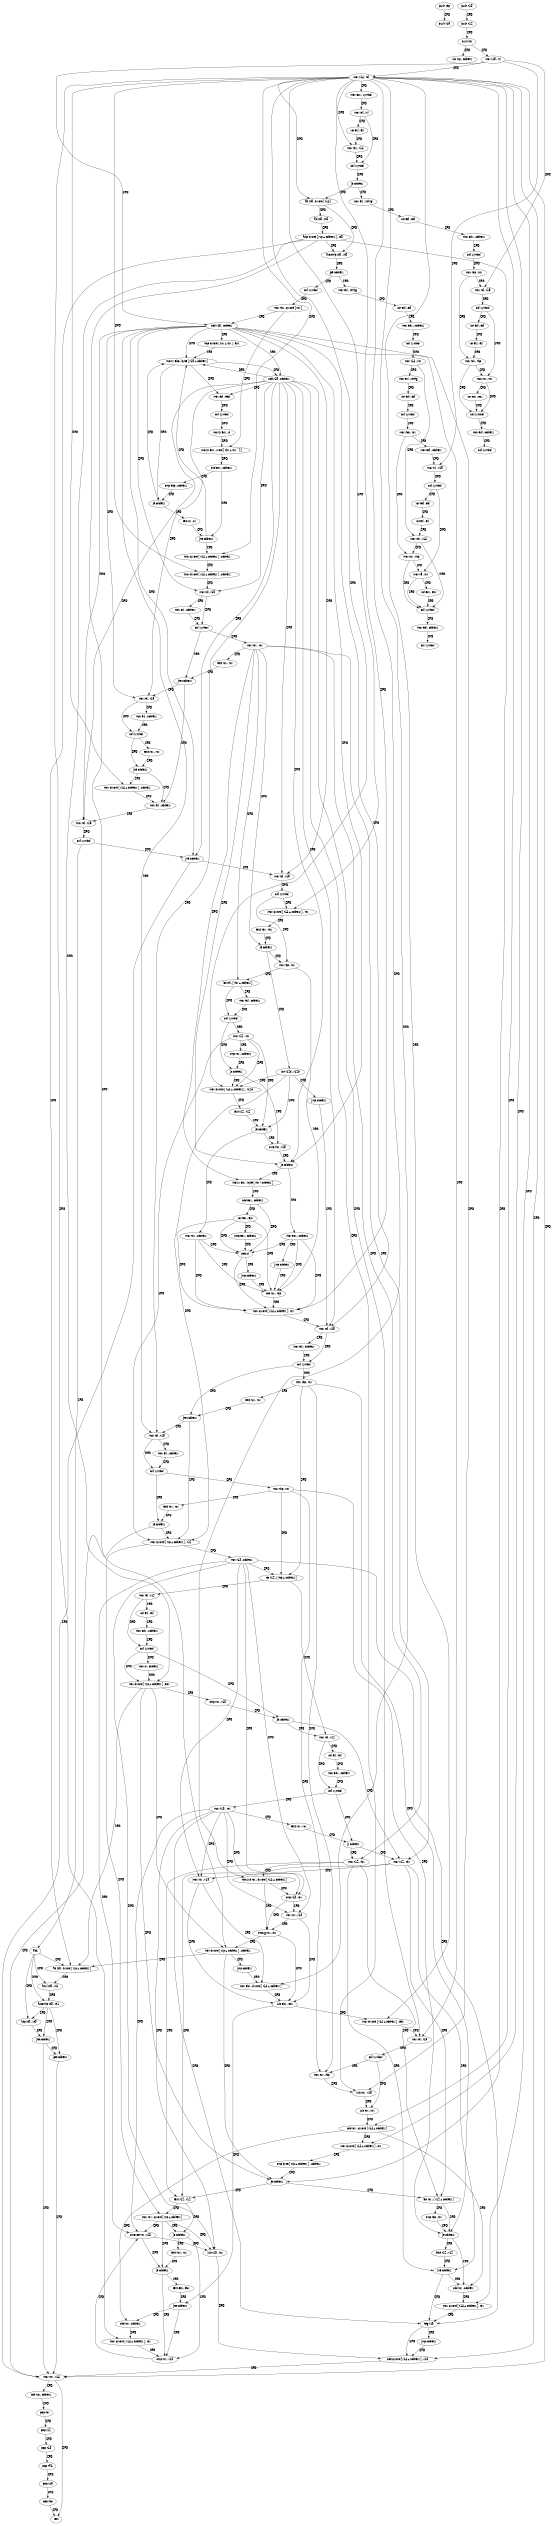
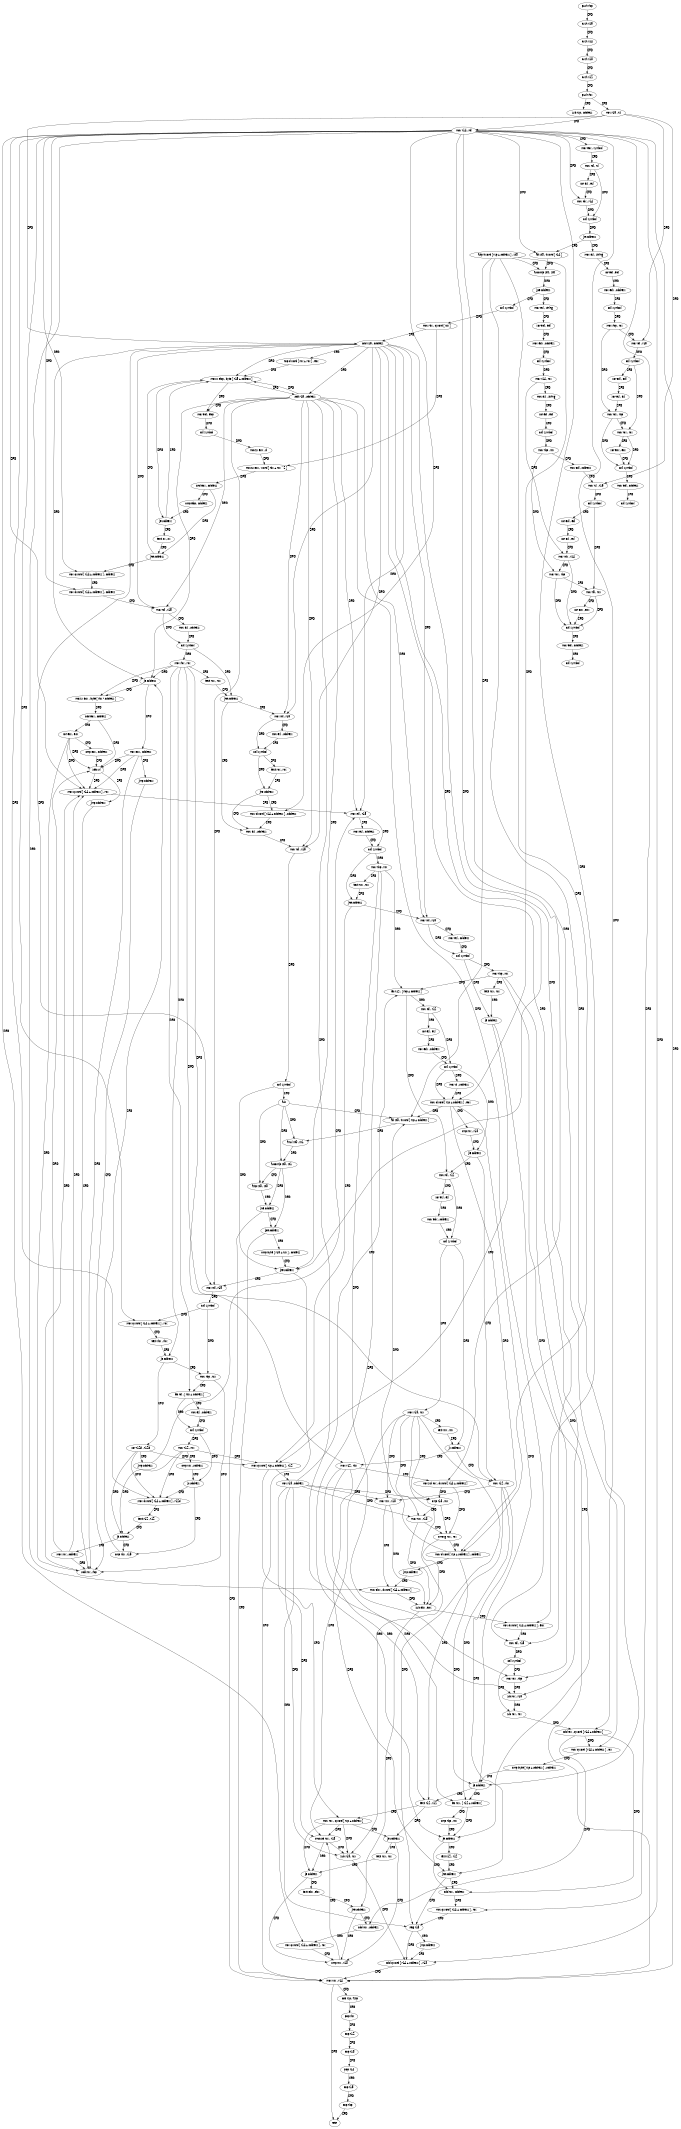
none -> (587, 42)
(321, 219) -> none
none -> (281, 1253)
(121, 1880) -> (317, 1644)
(41, 2395) -> (350, 1999)
(47, 2466) -> (349, 2070)
